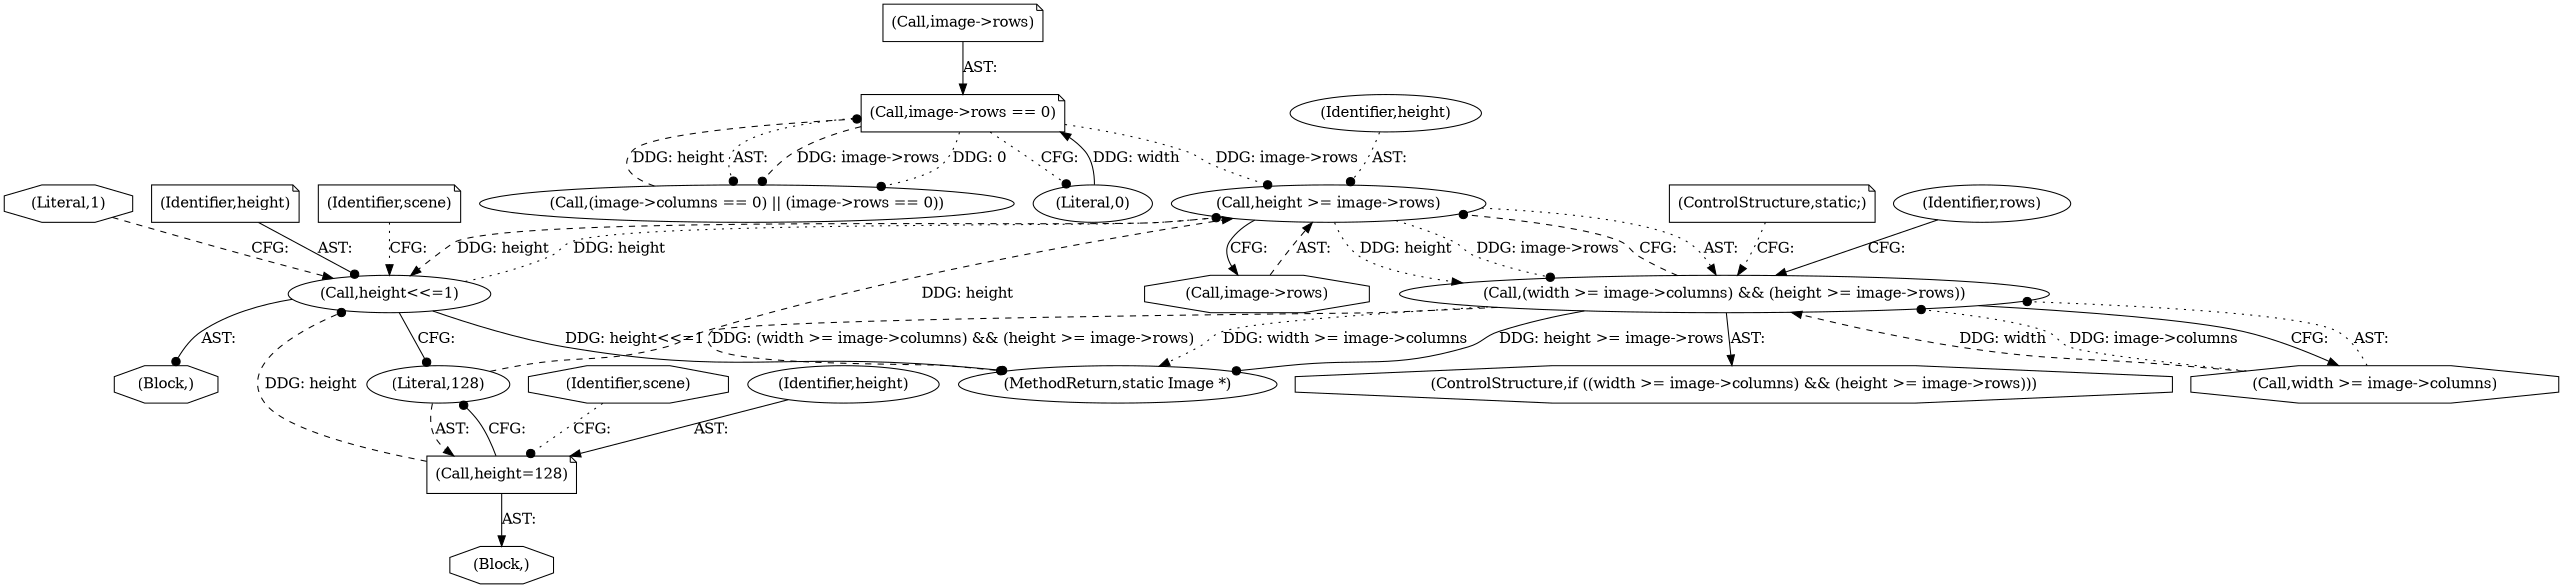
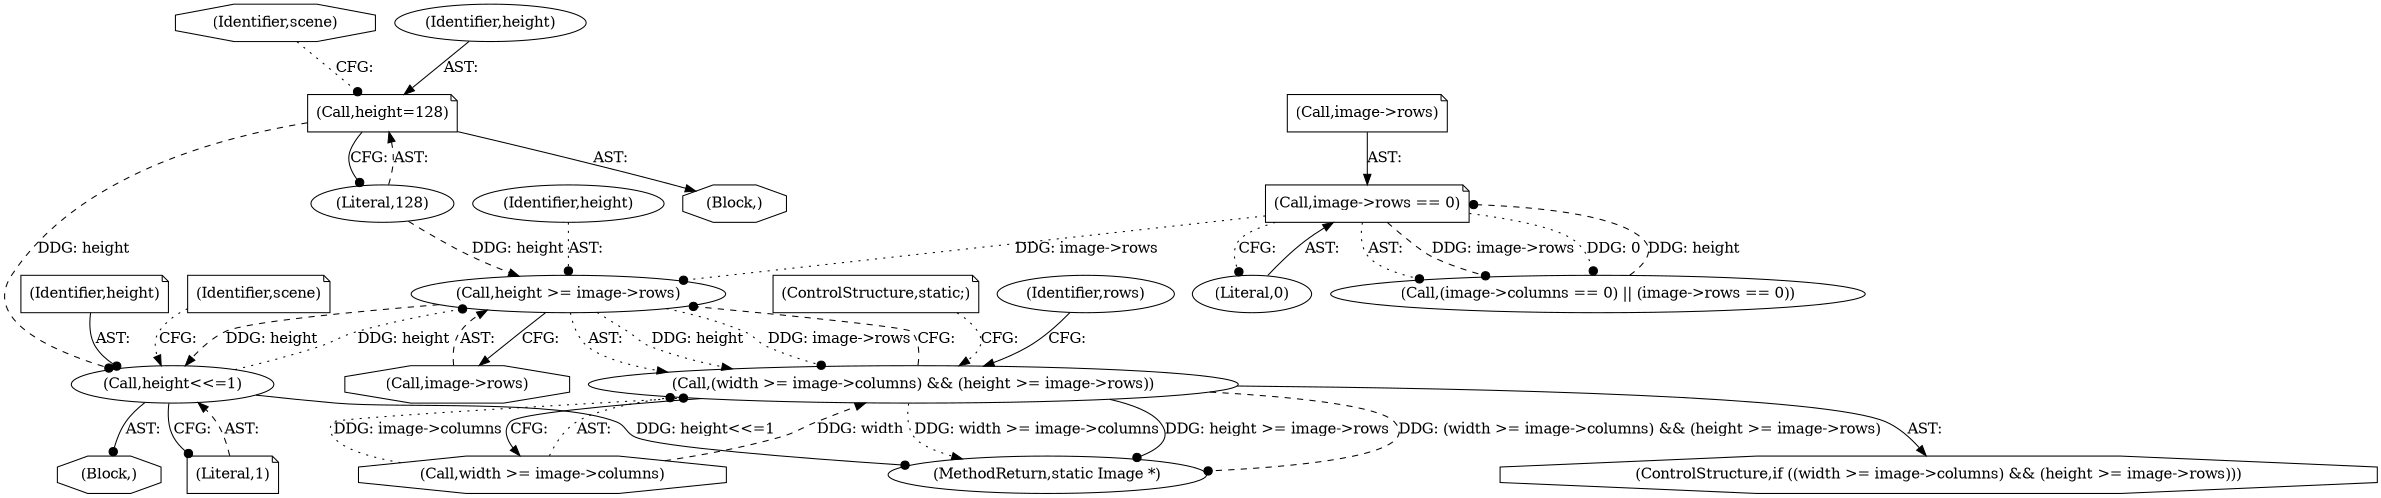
(1136, 158) -> (1325, 249)
(68, 204) -> (233, 475)
(273, 249) -> (244, 430)
(412, 336) -> (170, 429)
